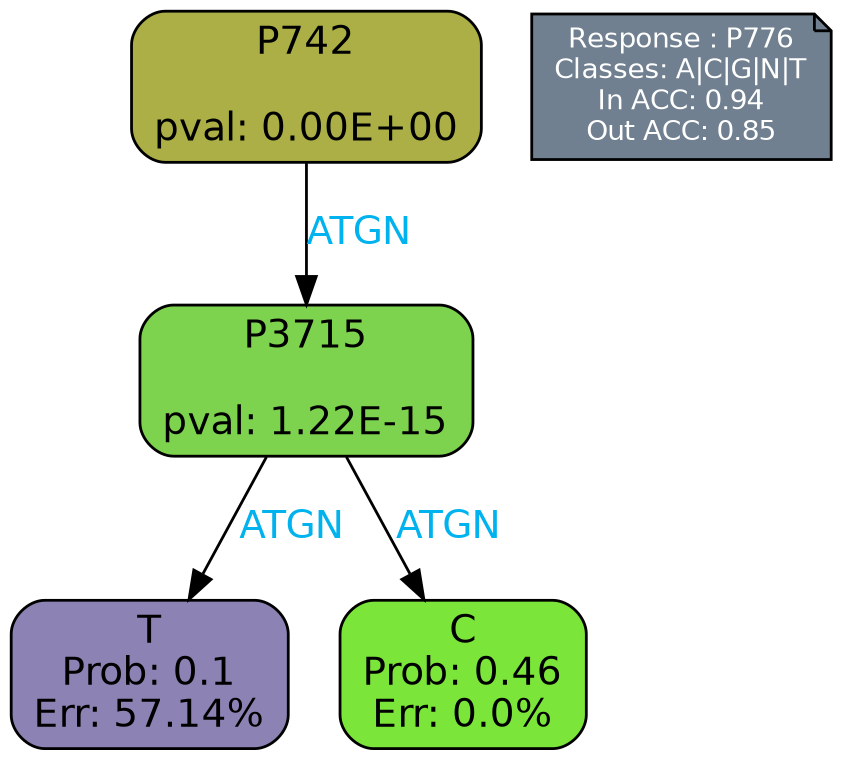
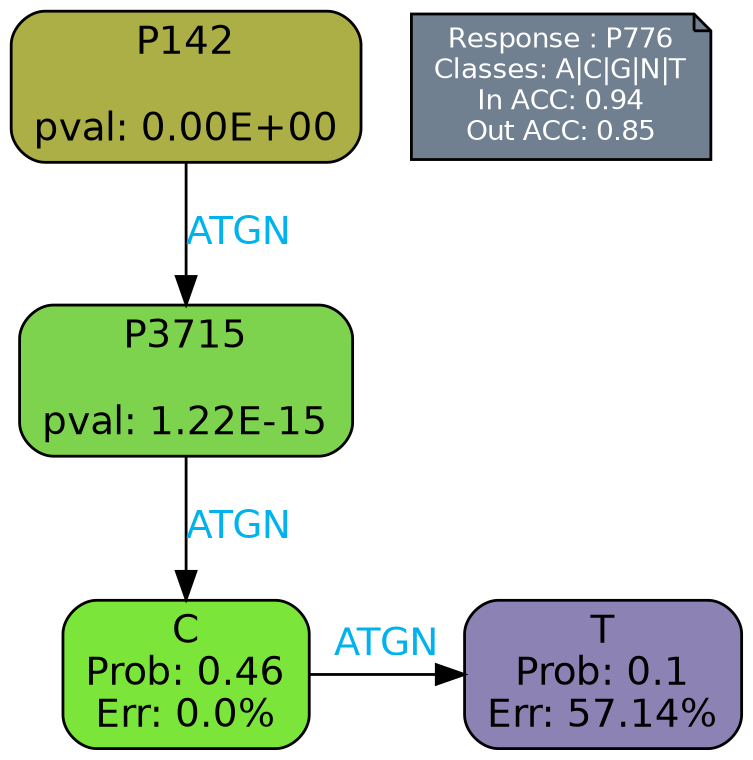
(306, 87) -> (186, 87)
(235, 515) -> (373, 674)
